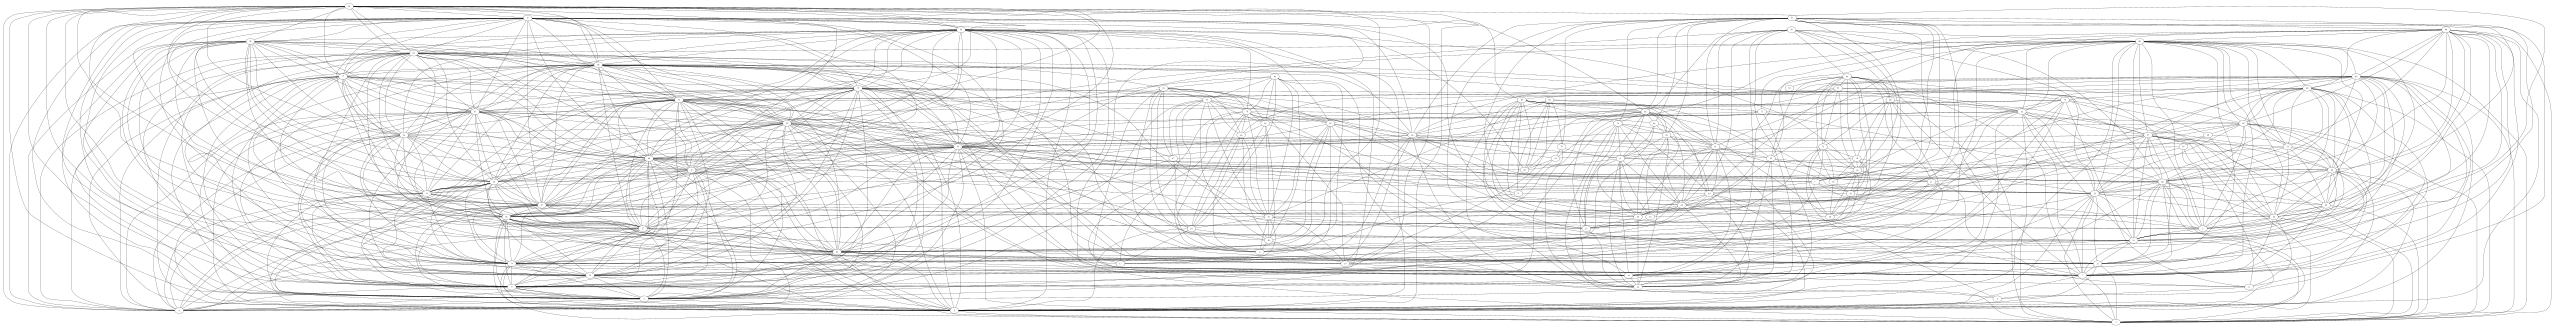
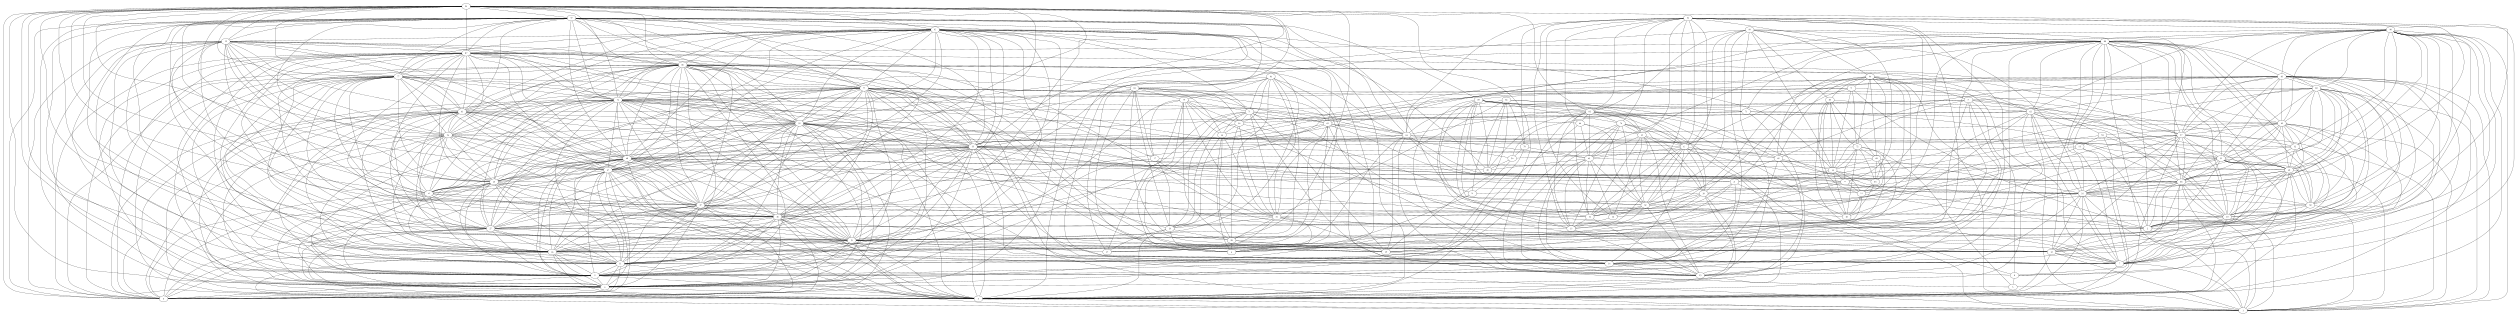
none -> (2267, 48)
(1789, 88) -> none
(2168, 233) -> (2253, 144)
